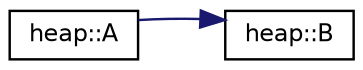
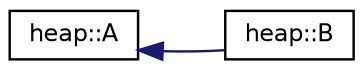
(169, 19) -> (194, 51)
